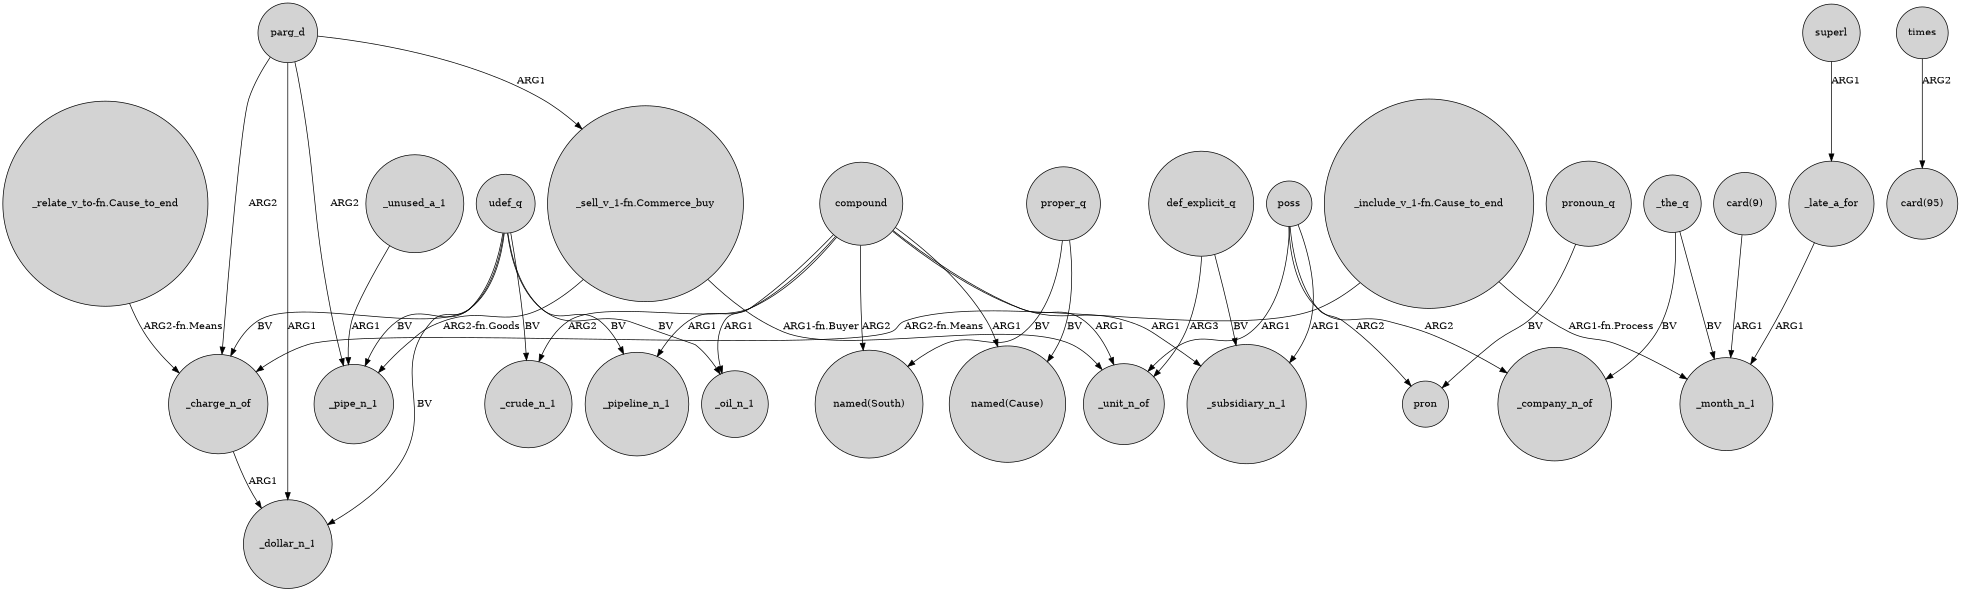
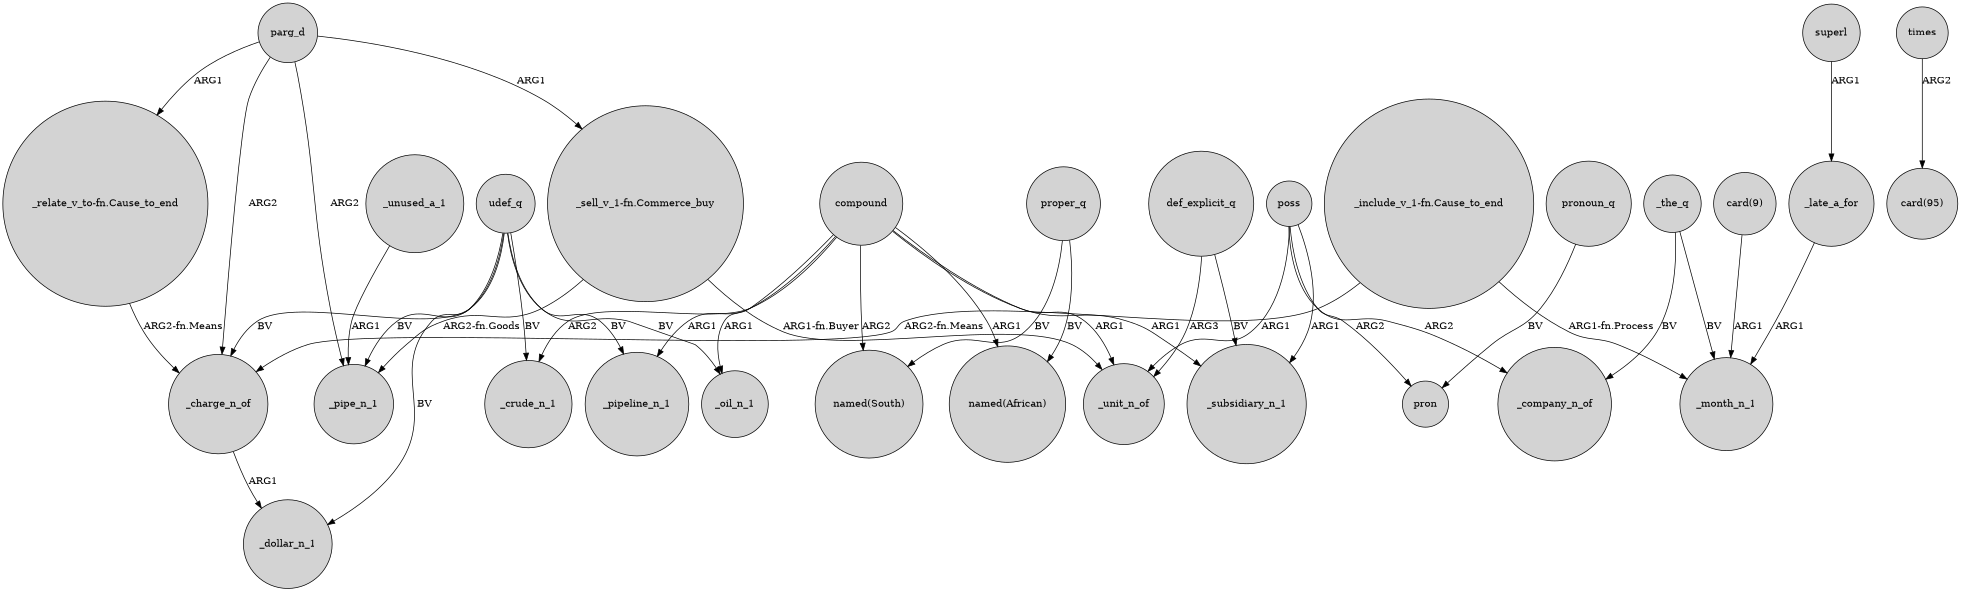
(288, 278) -> (205, 68)
(1007, 404) -> (1007, 404)
